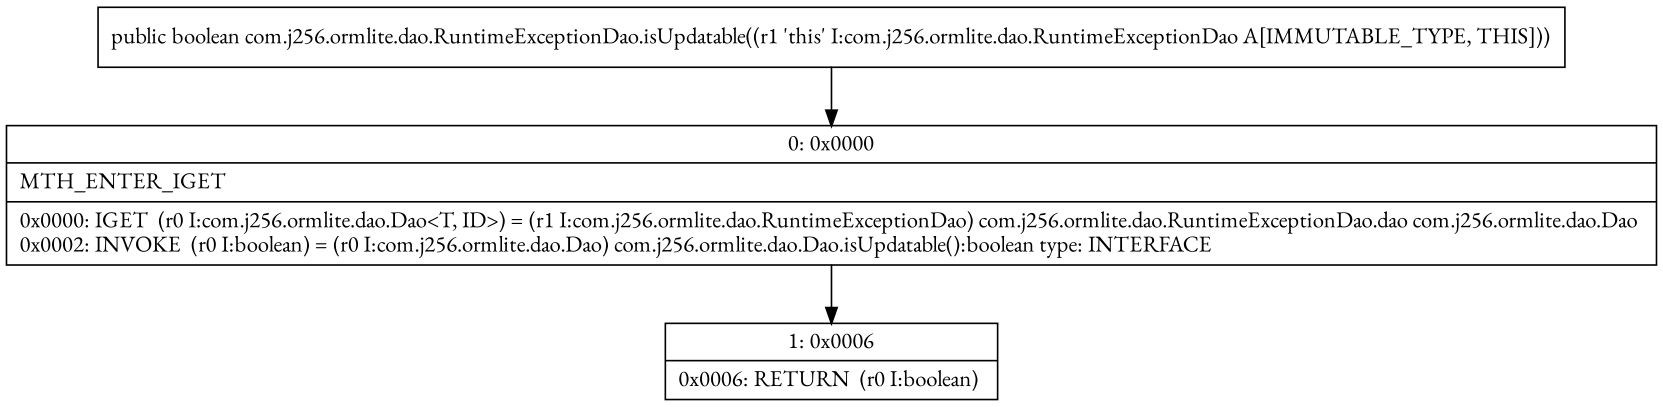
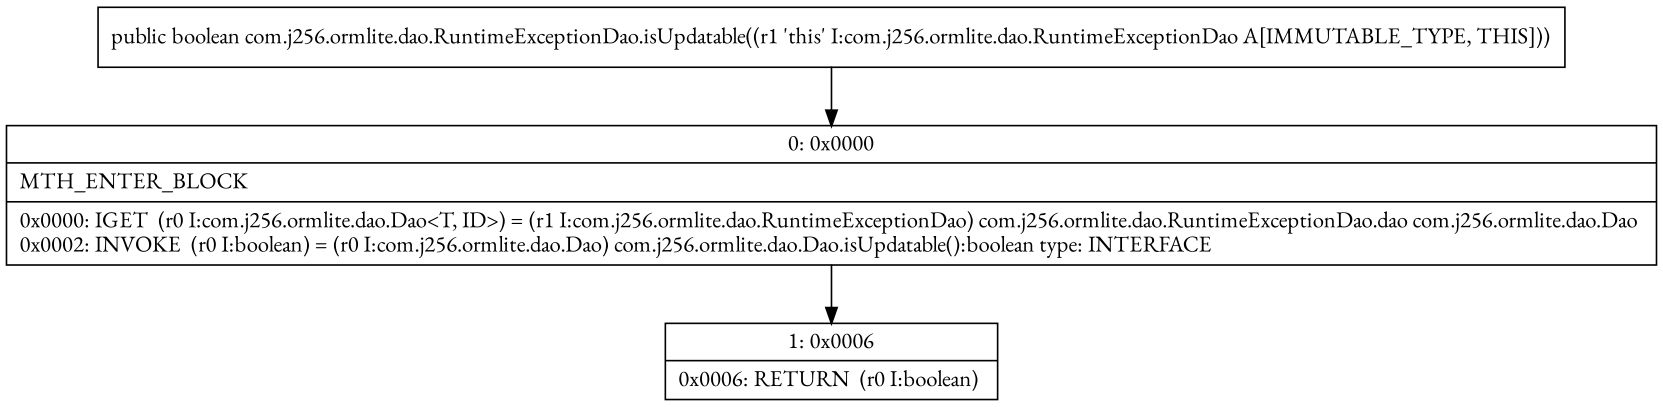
(123, 182) -> (135, 182)
